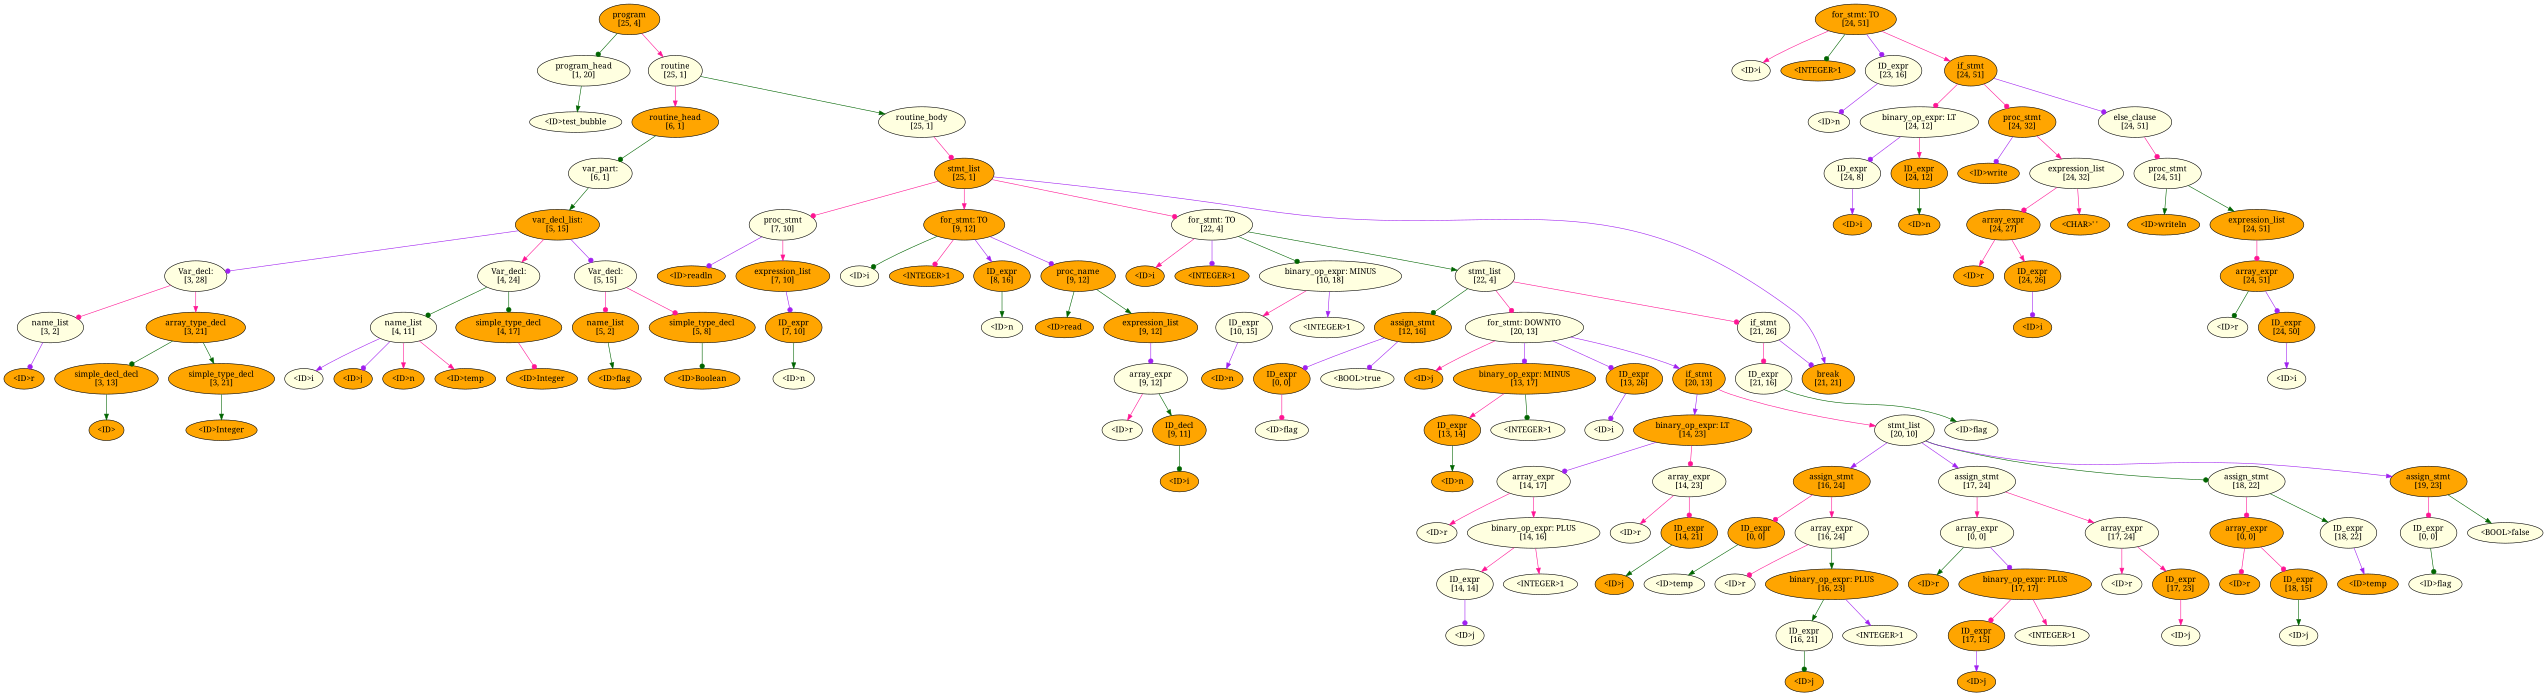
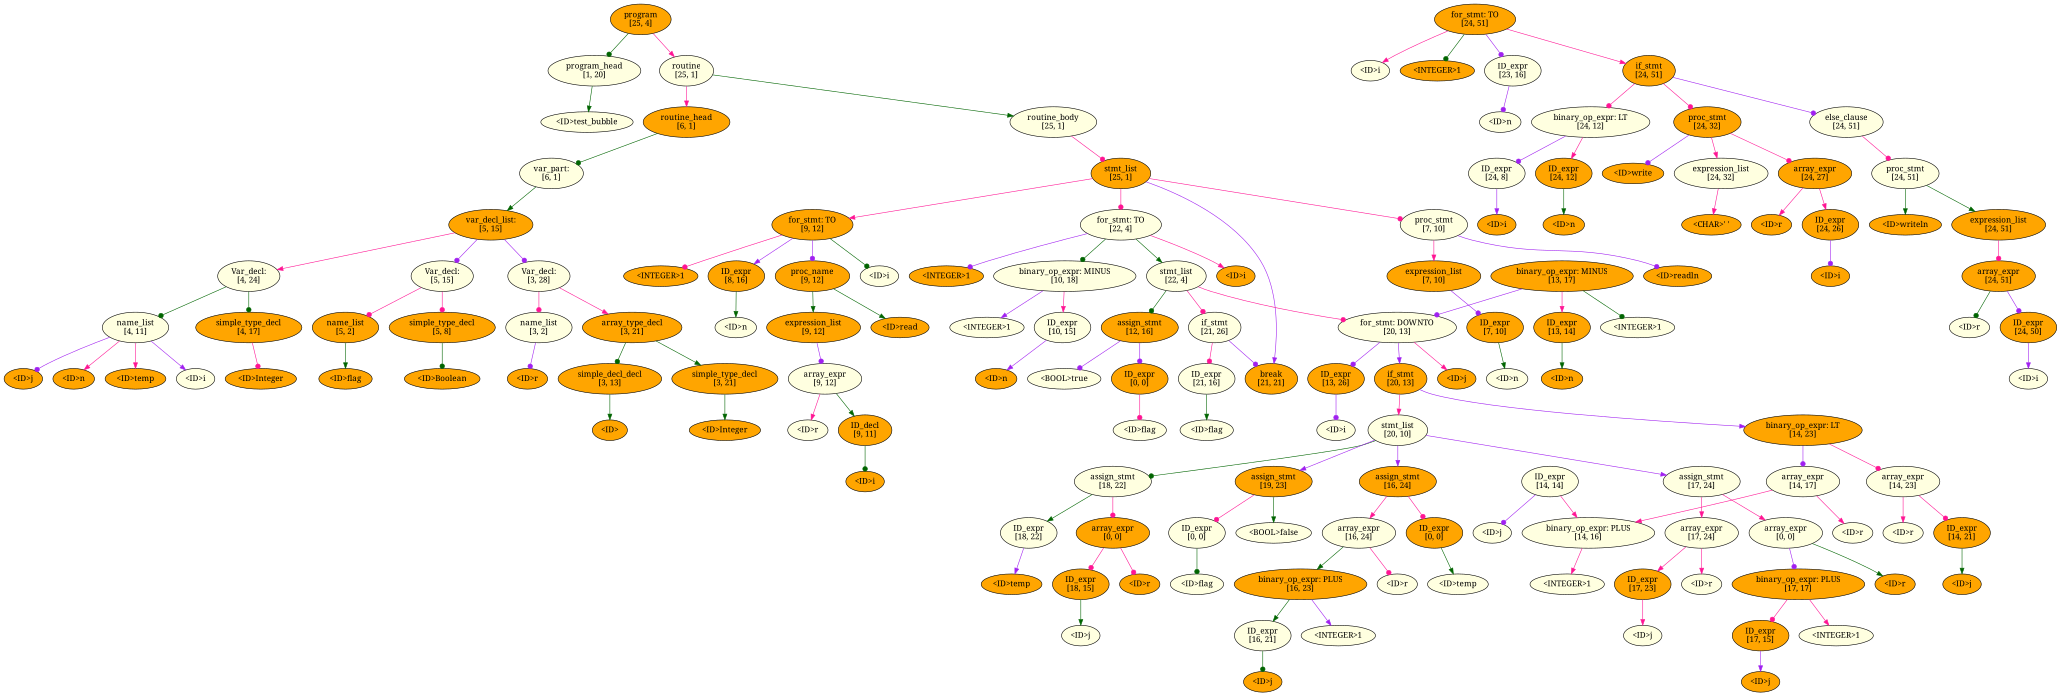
(2041, 198) -> (1759, 147)
(1524, 351) -> (1481, 302)
(1500, 558) -> (1567, 504)
